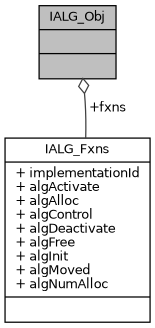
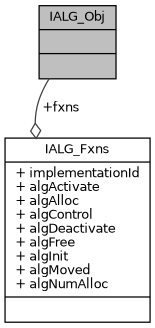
(86, 116) -> (39, 100)
